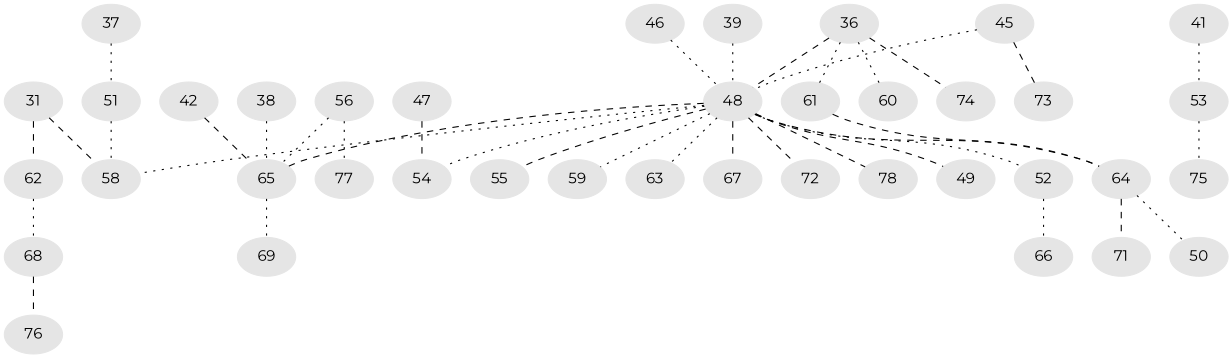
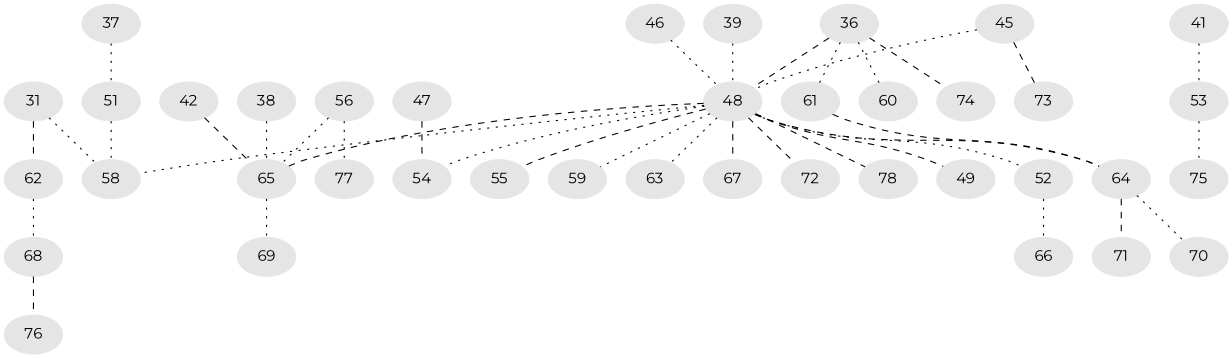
(72, 140) -> (72, 140)
(1199, 257) -> (1199, 257)
